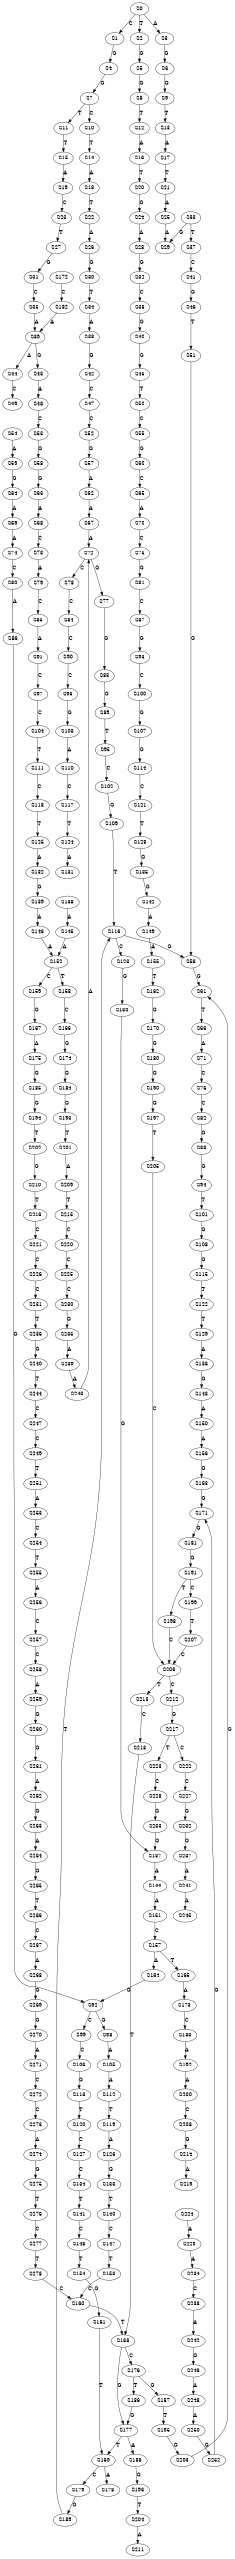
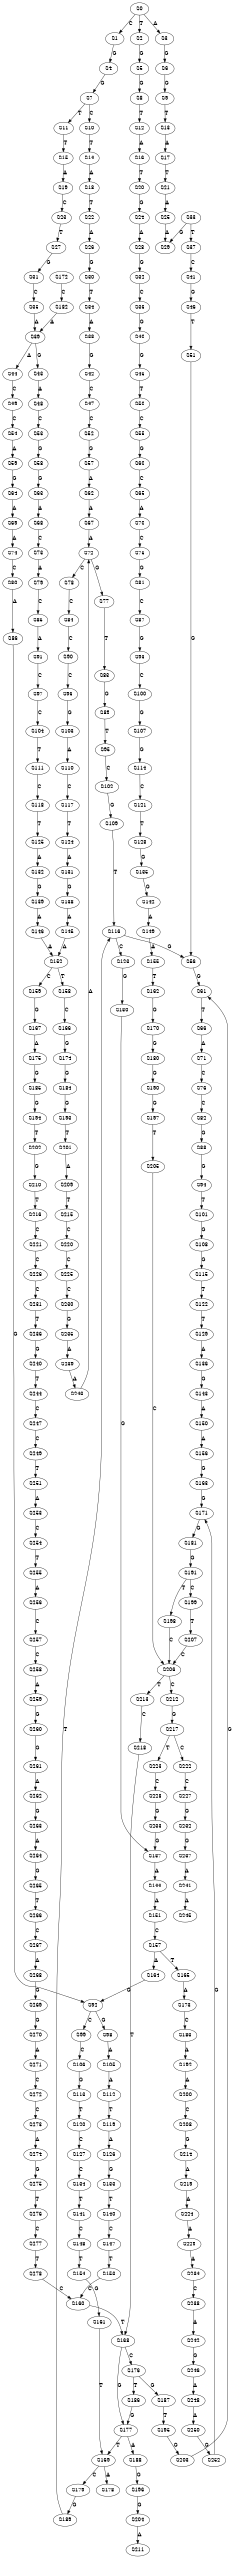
none -> (13, 417)
(106, 639) -> (106, 639)
none -> (67, 886)
none -> (187, 2198)
(139, 2505) -> (139, 2505)
